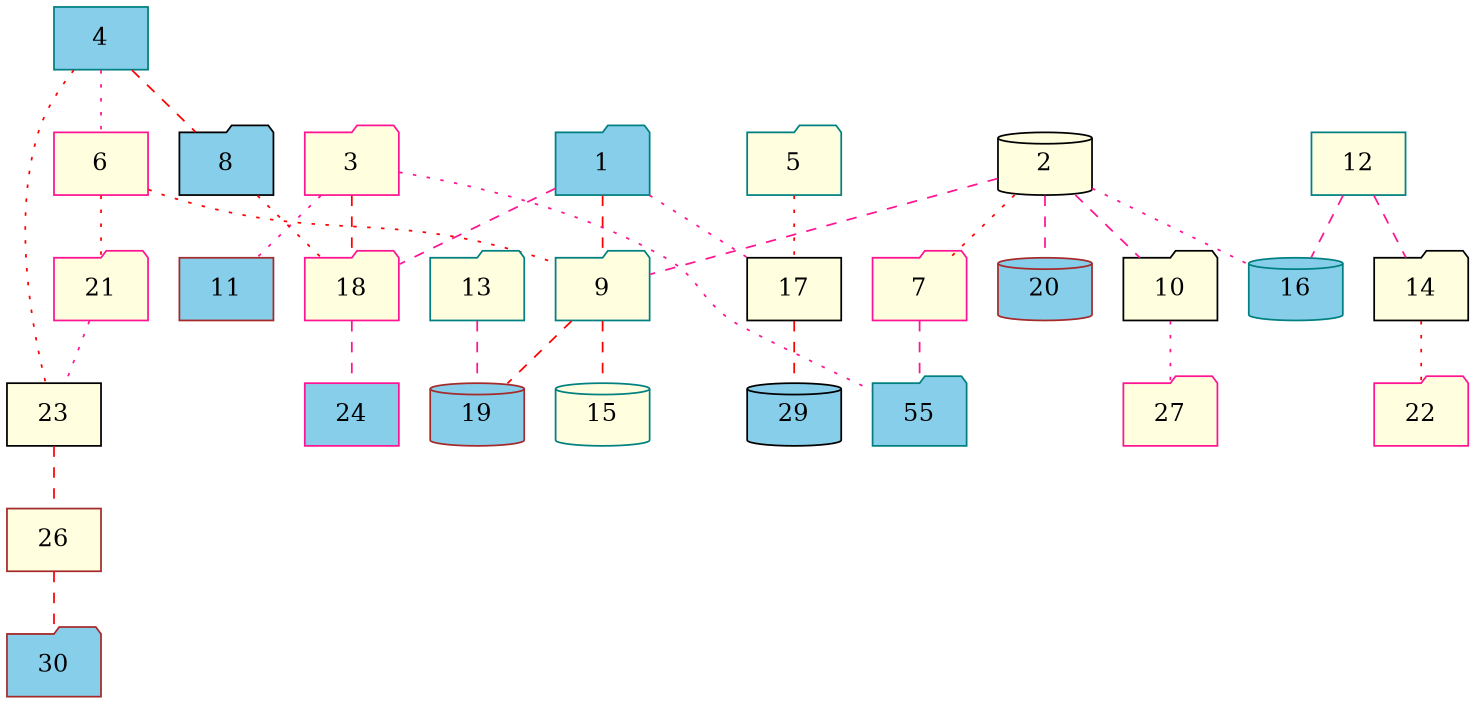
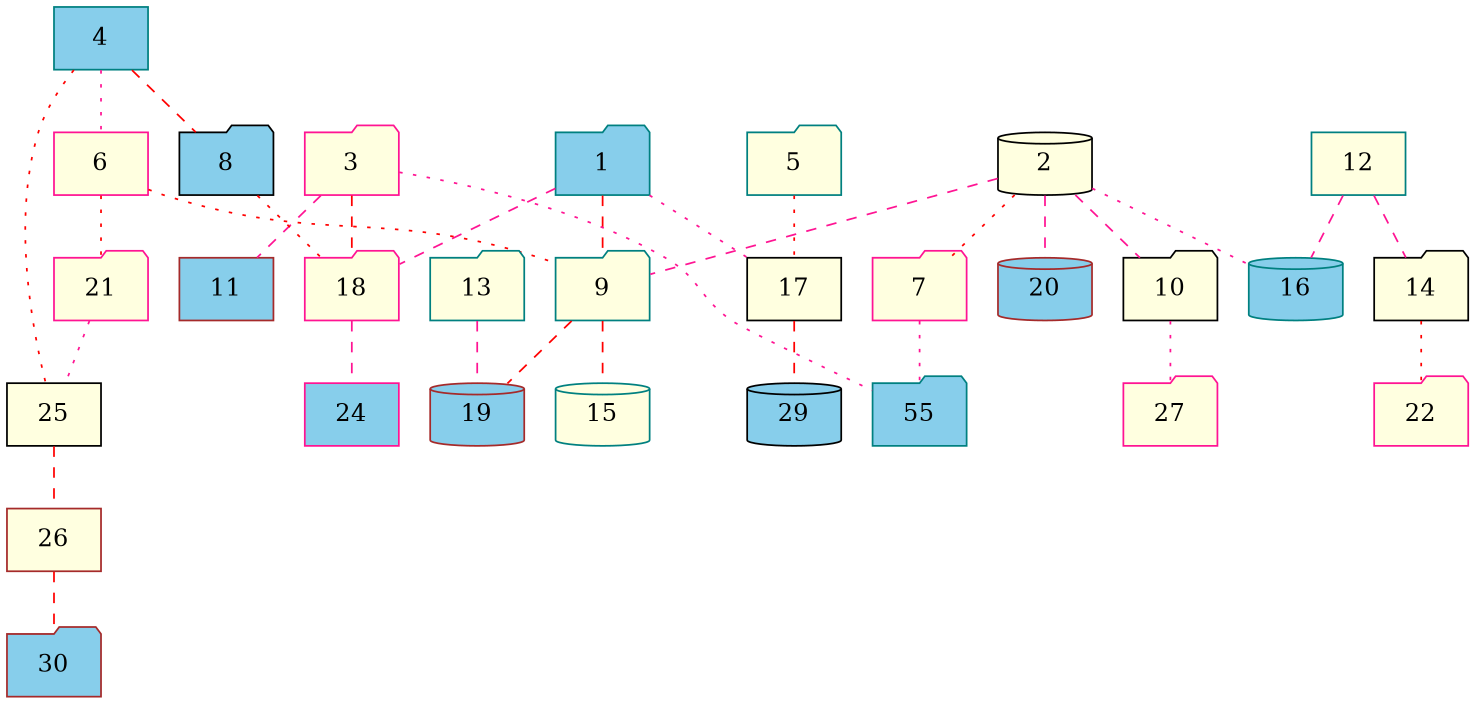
(281, 234) -> (281, 234)
(920, 352) -> (920, 352)
(54, 415) -> (54, 415)
